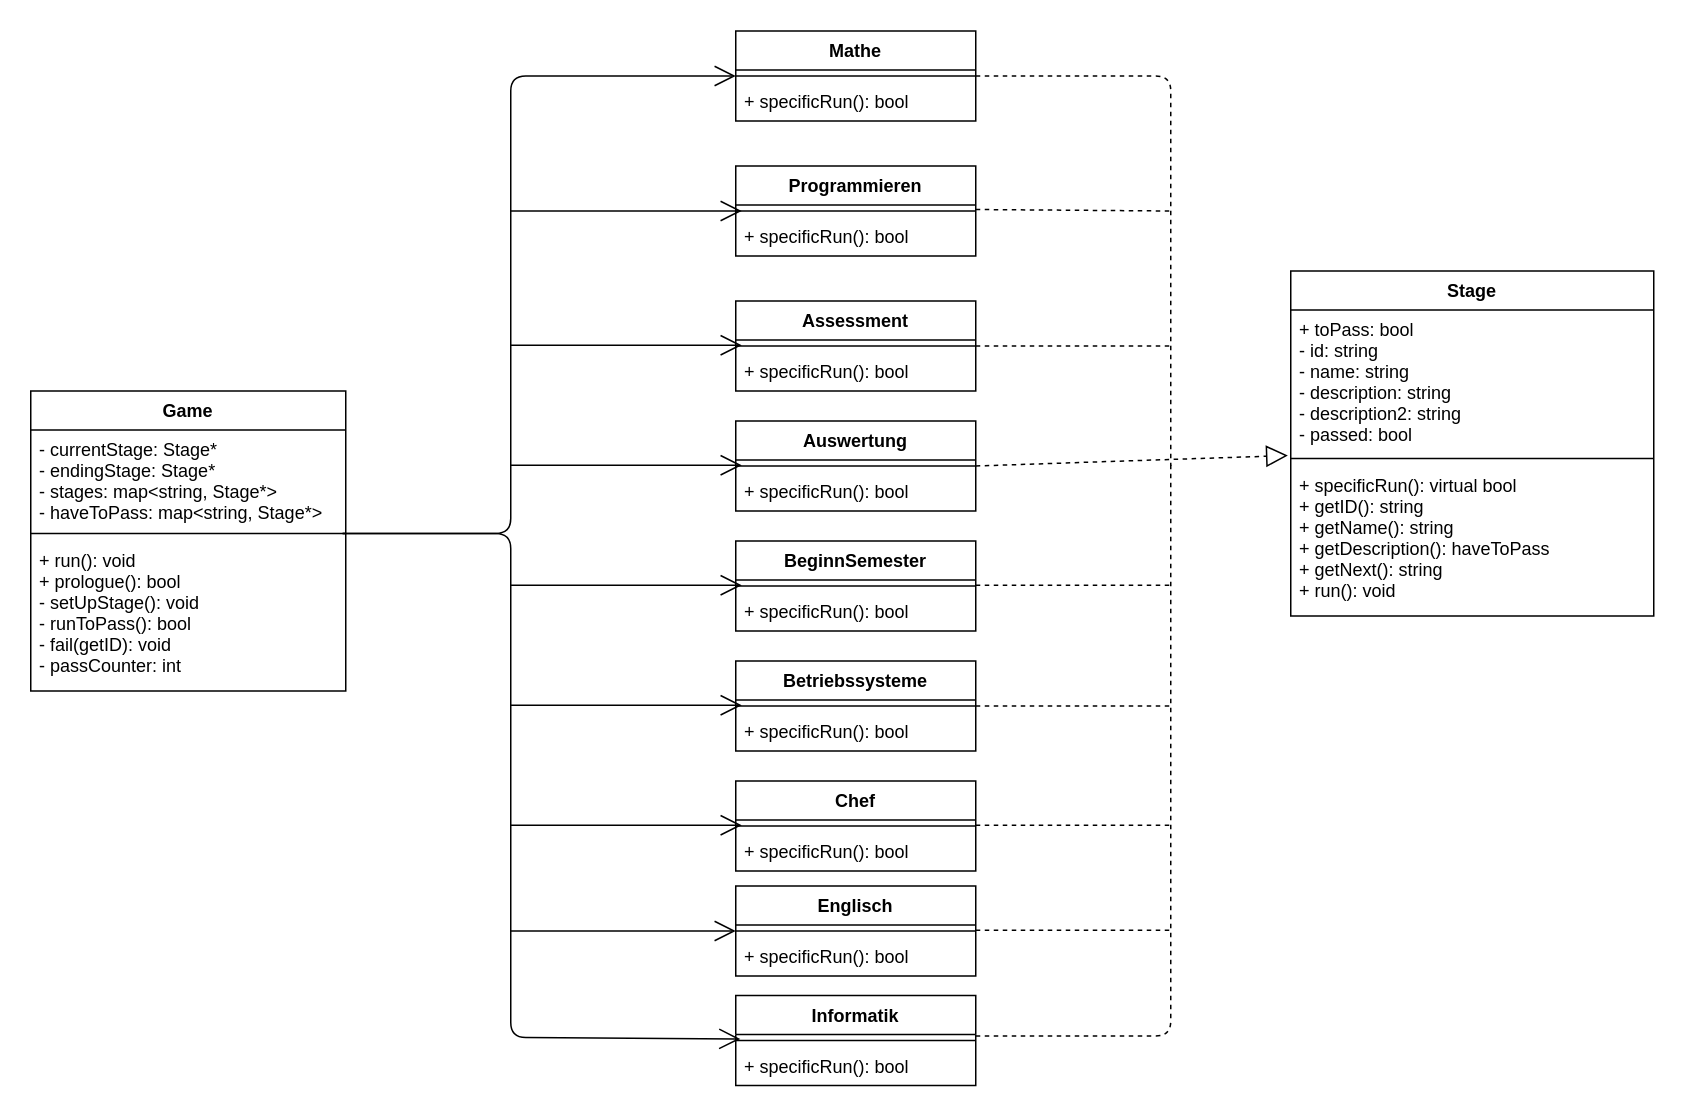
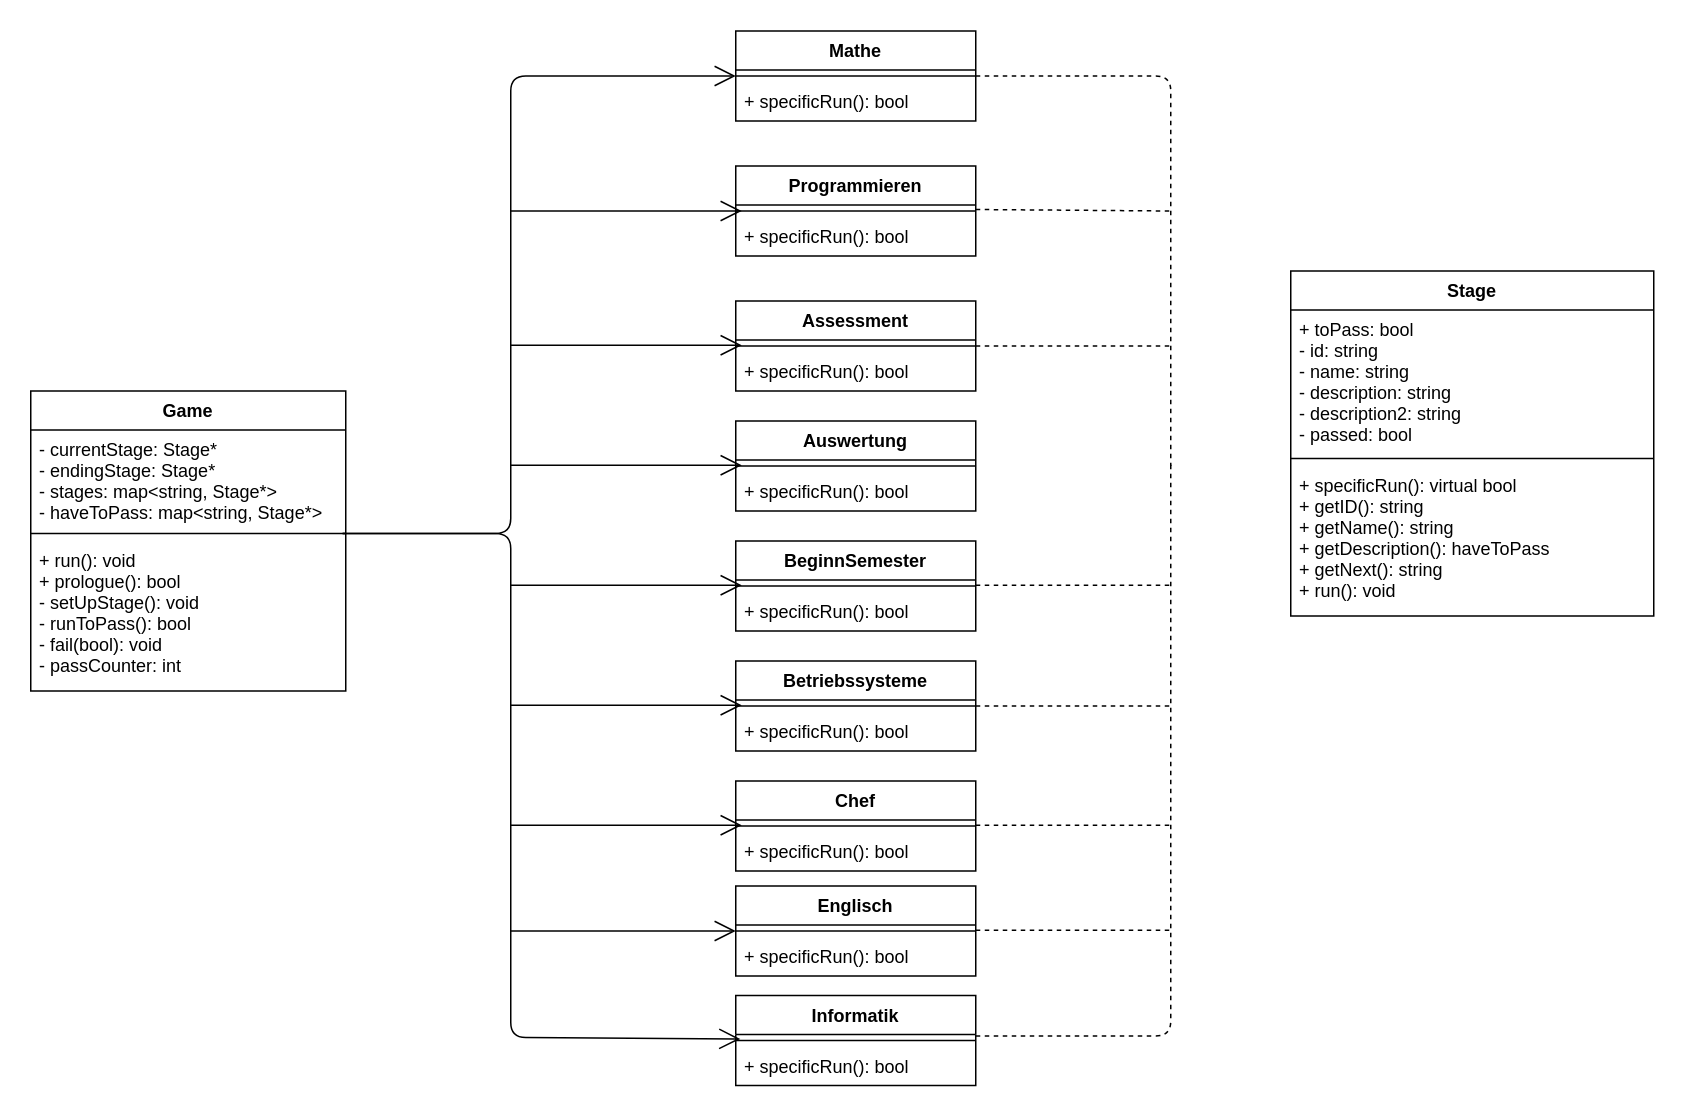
(1122, 461) -> none
(95, 561) -> (95, 561)
